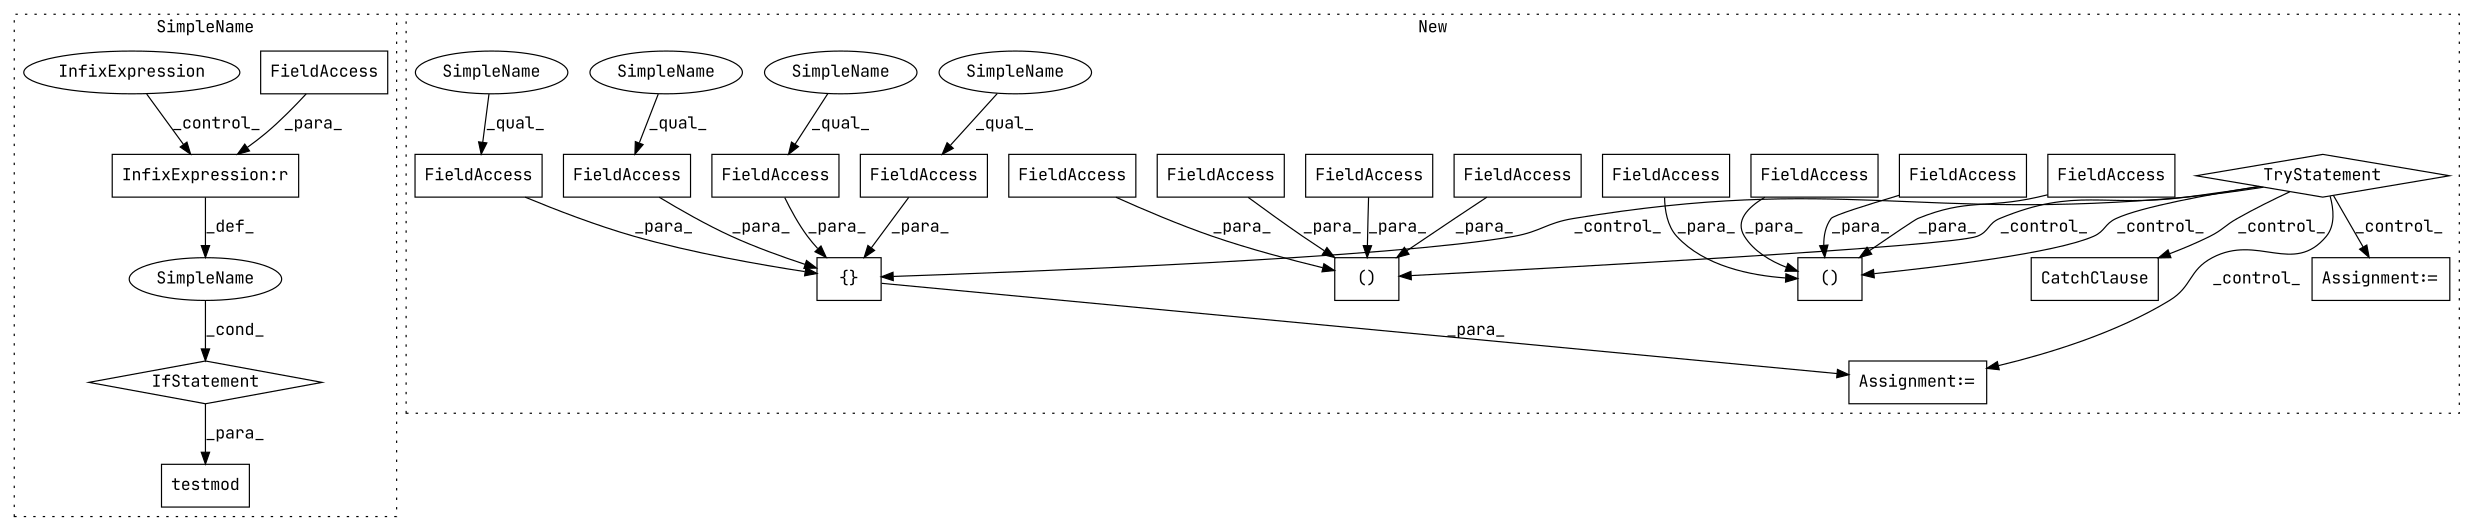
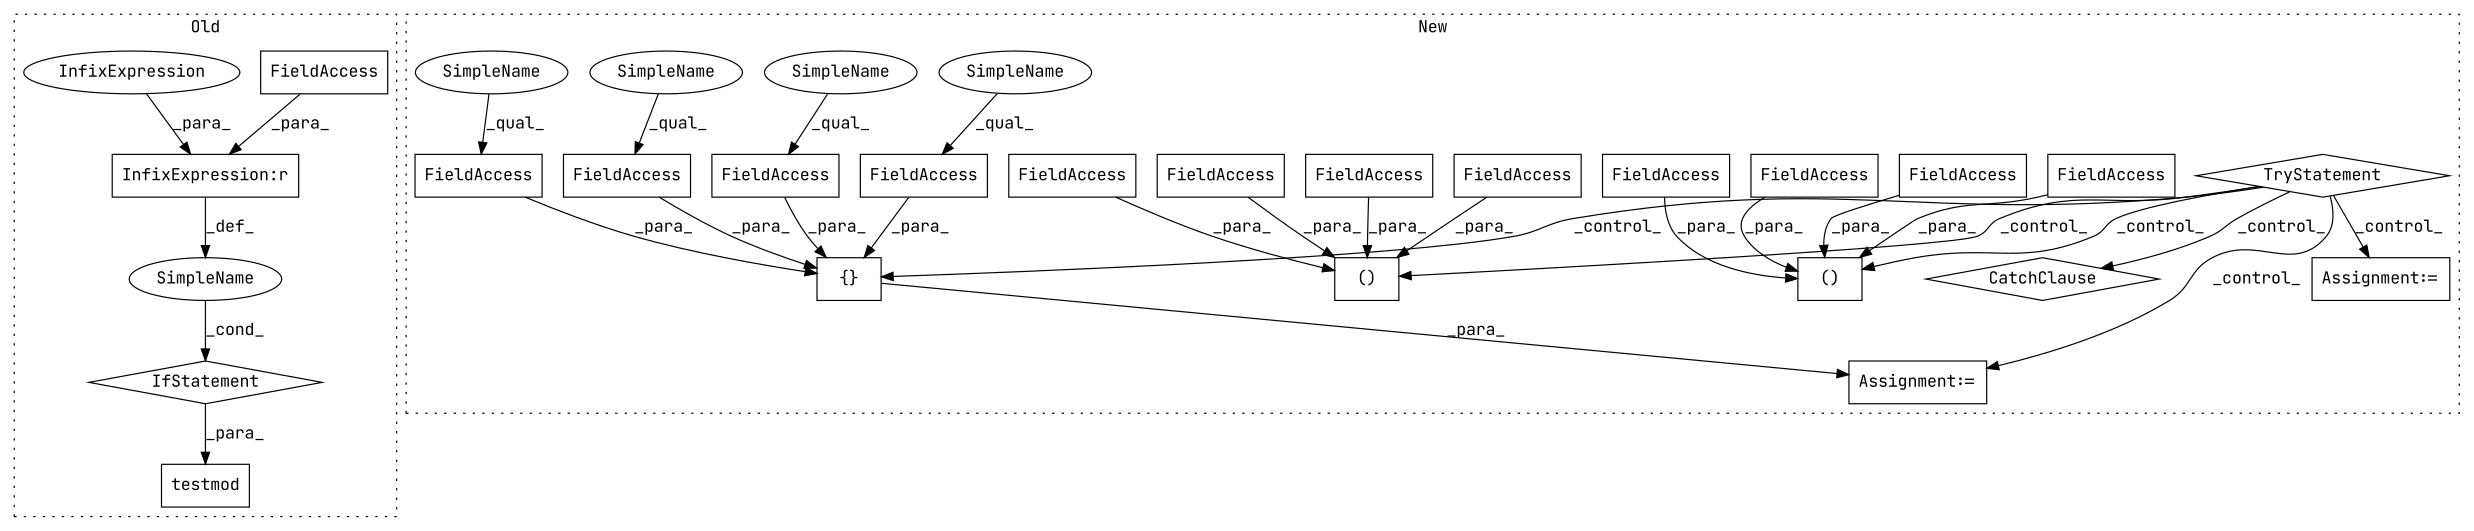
(205, 28) -> (205, 28)
(217, 124) -> (202, 124)
(2095, 279) -> (2042, 279)
